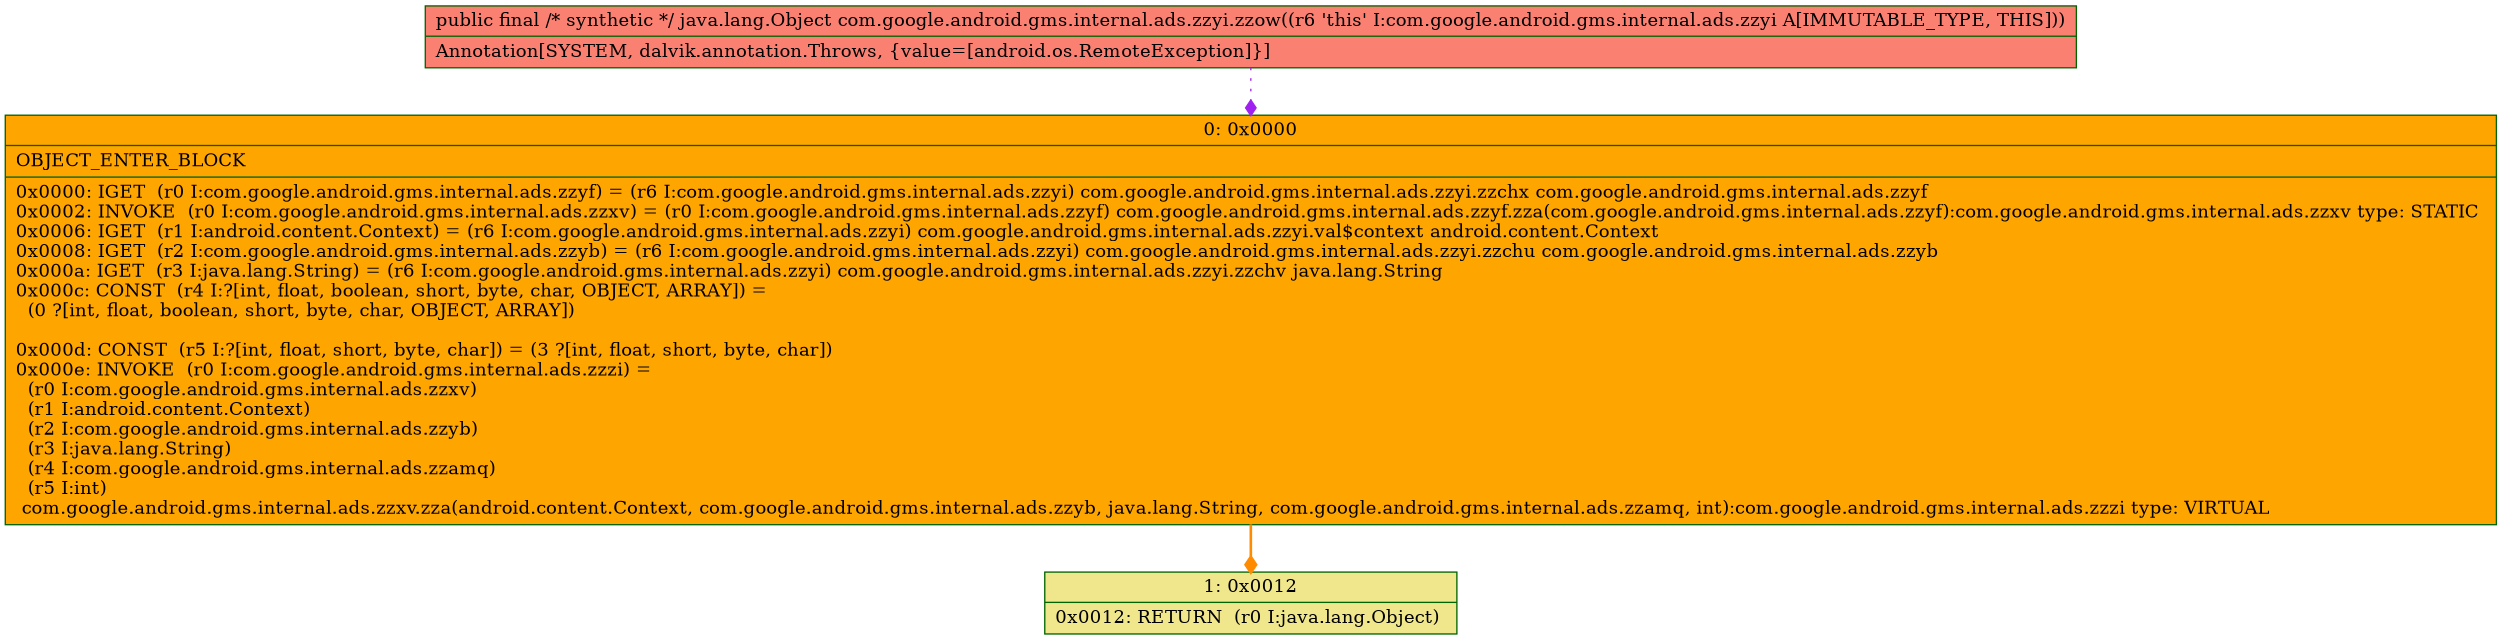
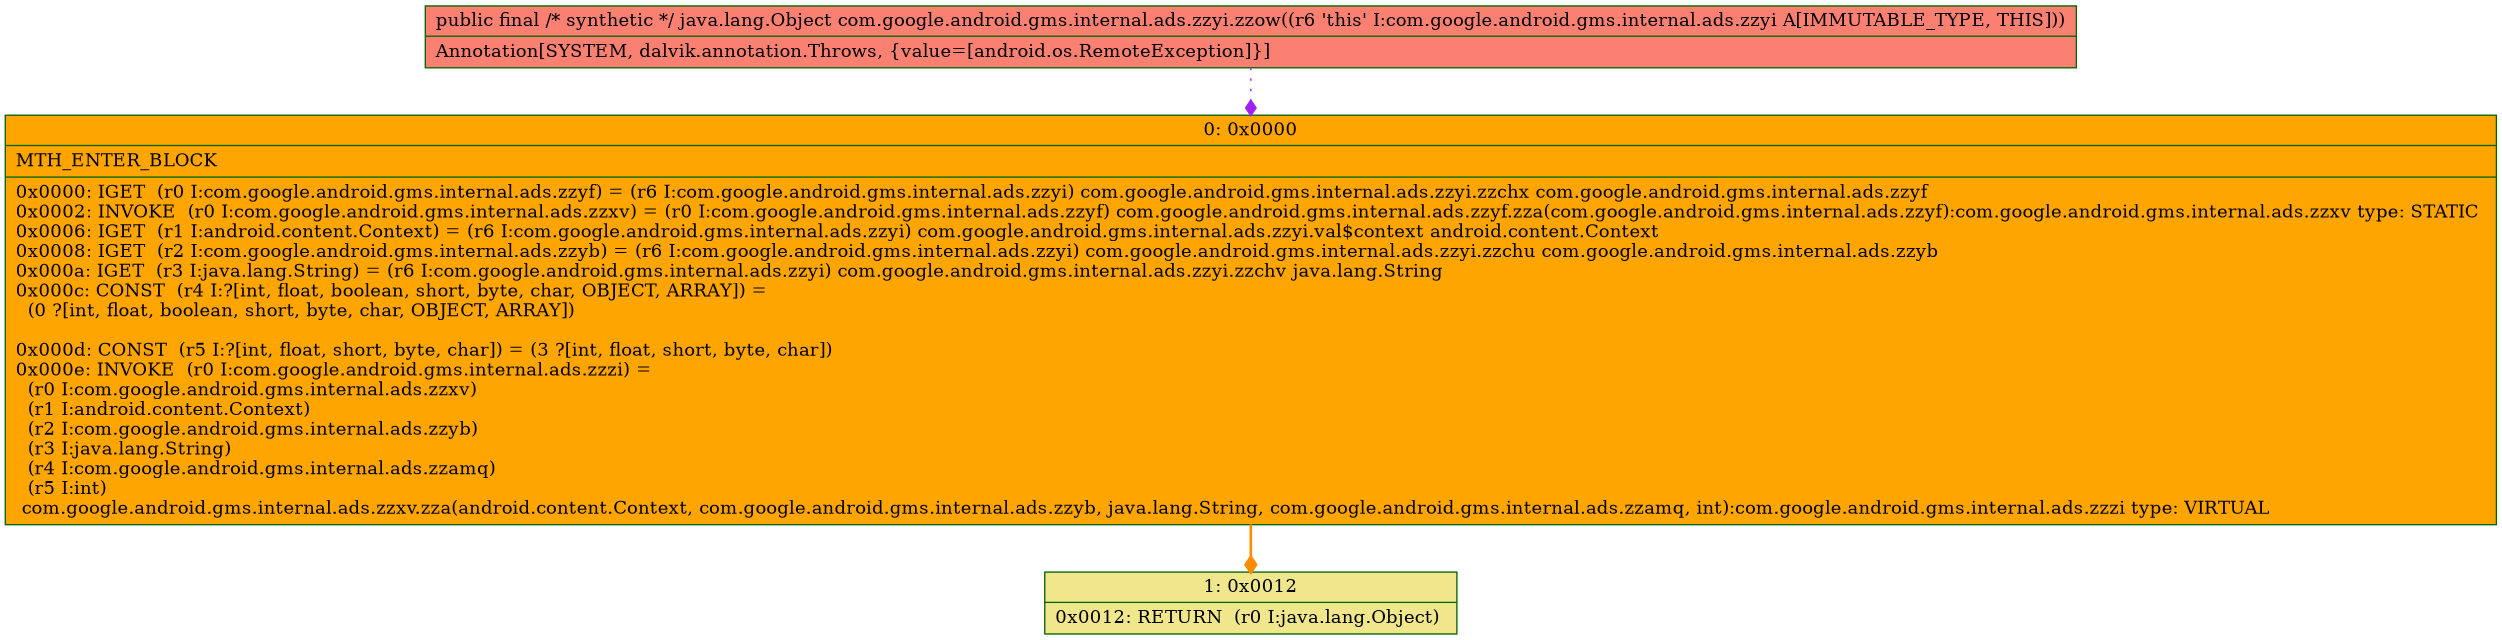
(131, 161) -> (117, 161)
